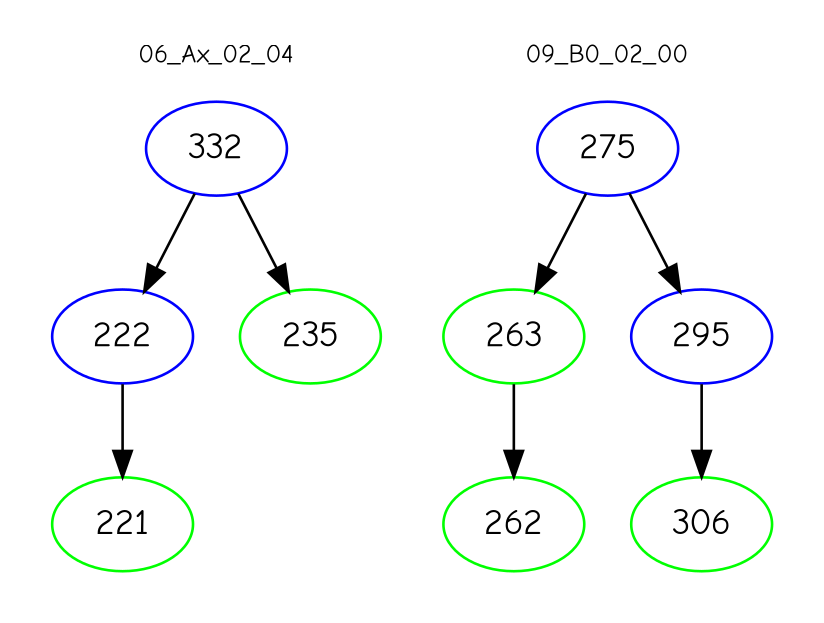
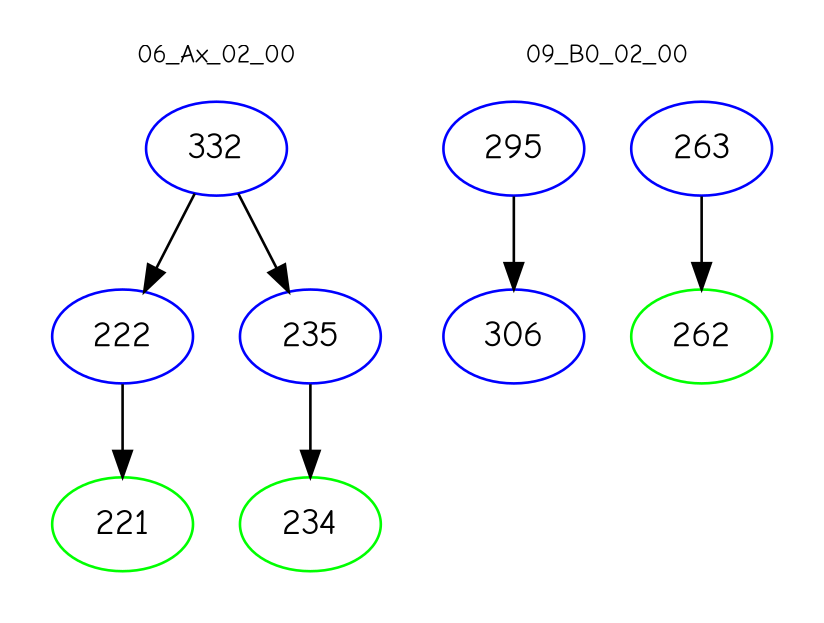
(216, 56) -> (216, 56)
(608, 149) -> none
(310, 336) -> (310, 336)
(514, 336) -> (702, 149)
none -> (310, 524)
(702, 524) -> (514, 336)
